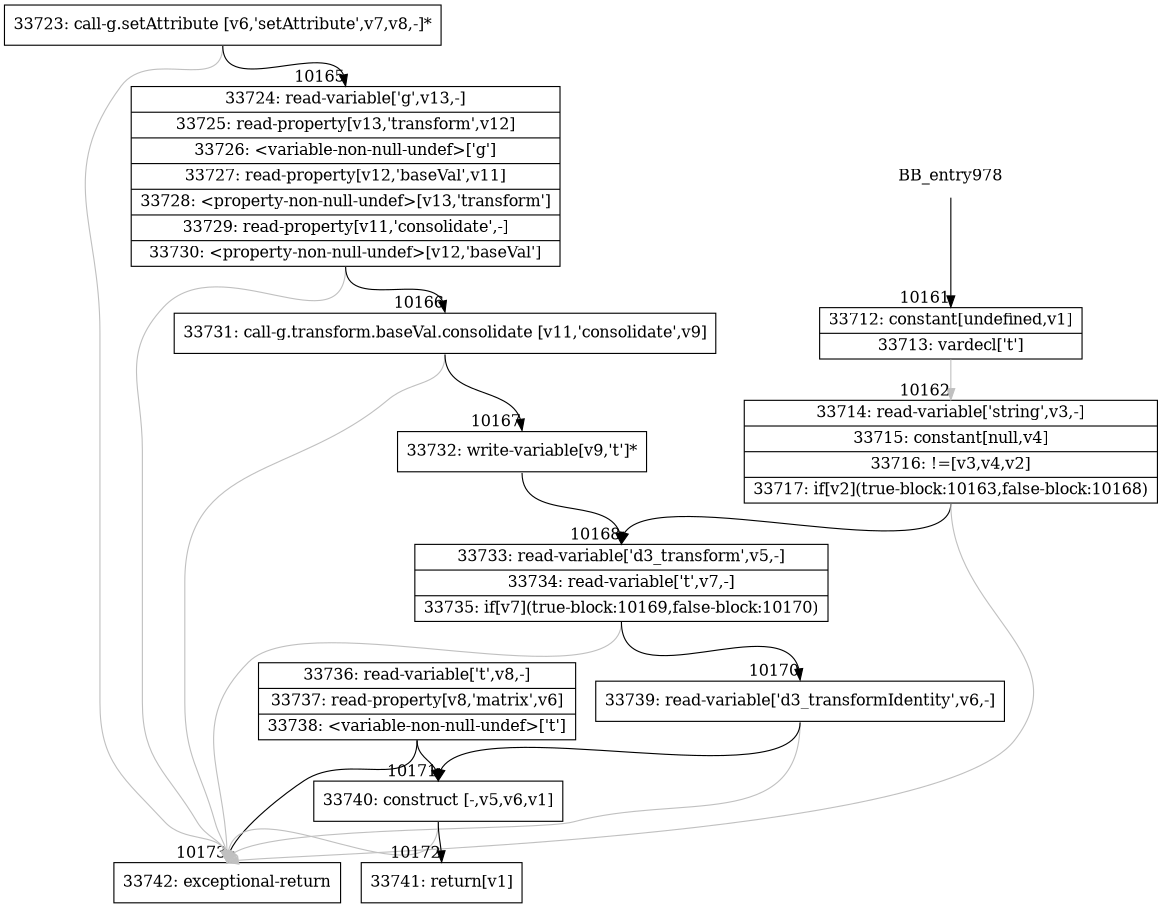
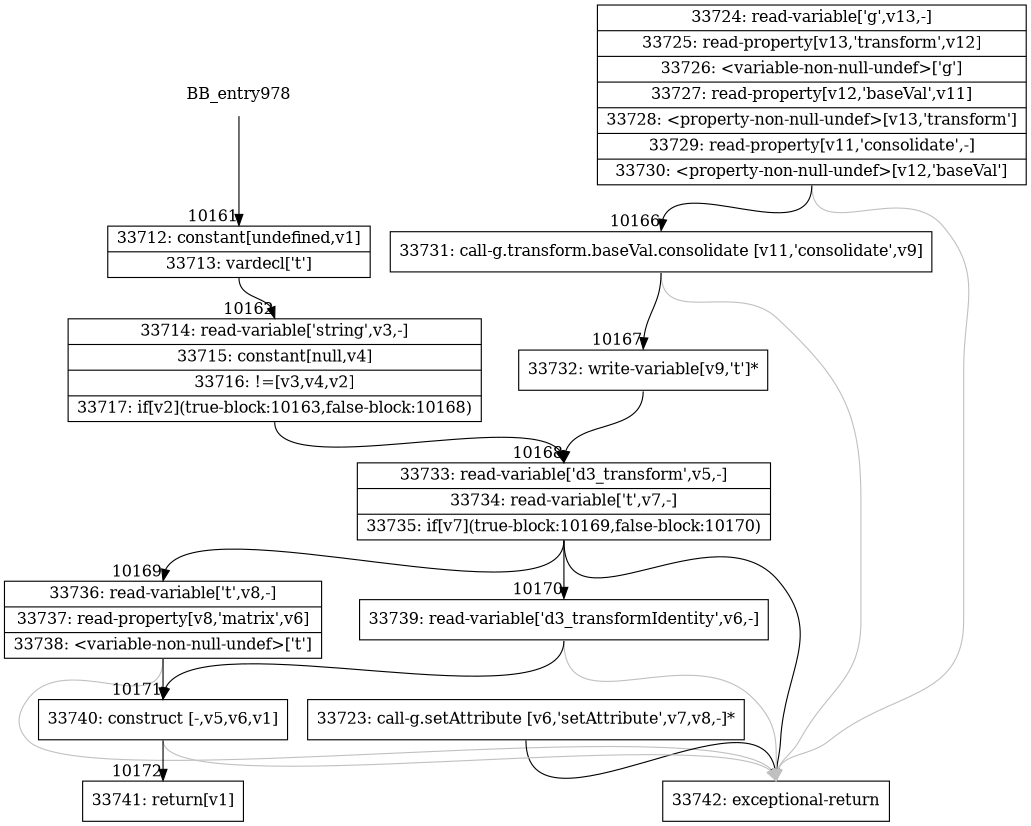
(279, 67) -> none
(951, 374) -> (252, 296)
(100, 434) -> (646, 762)
none -> (369, 561)
(341, 643) -> (758, 566)
(318, 775) -> (299, 757)
(764, 819) -> none
